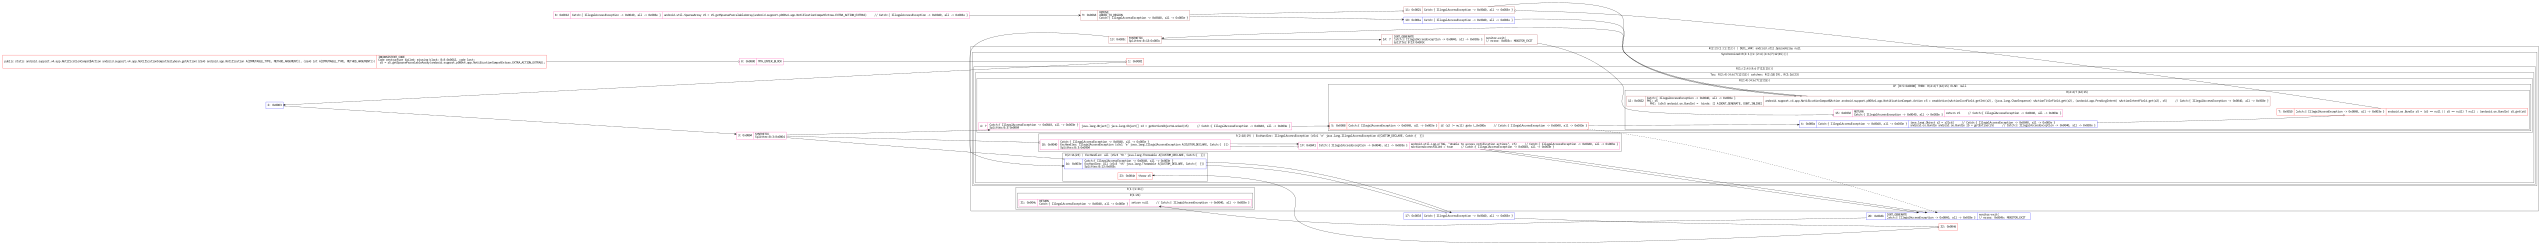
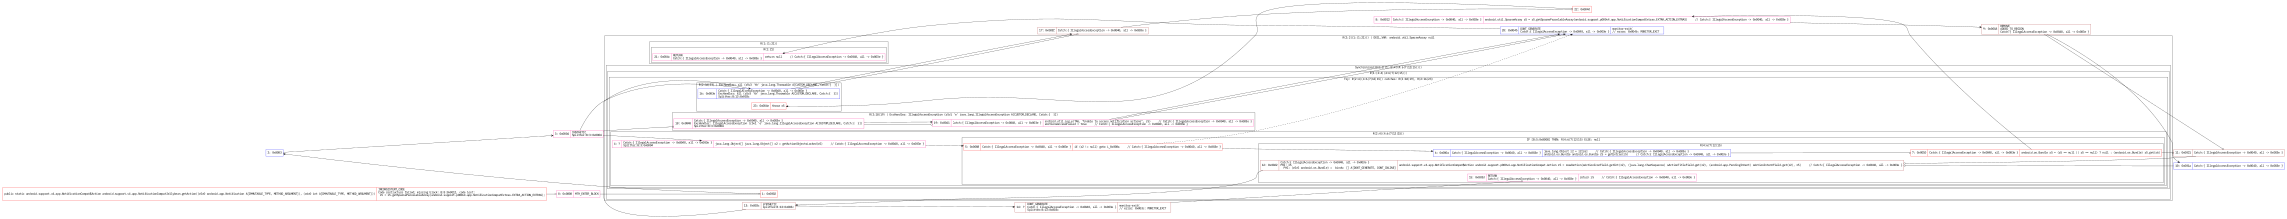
none -> (1889, 21)
(1459, 216) -> (1093, 31)
